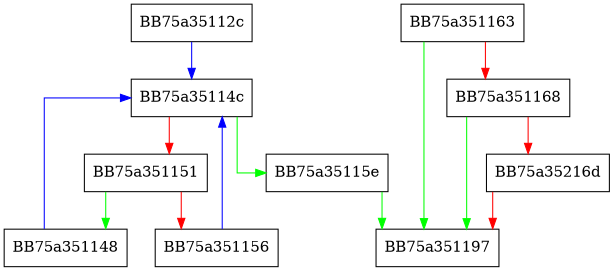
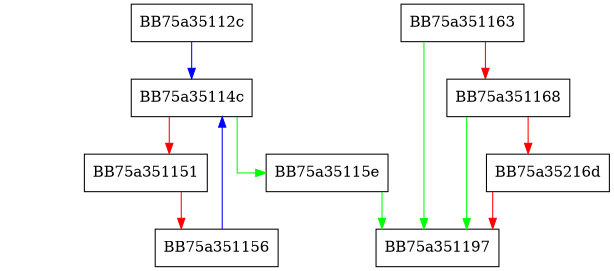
(66, 248) -> none
